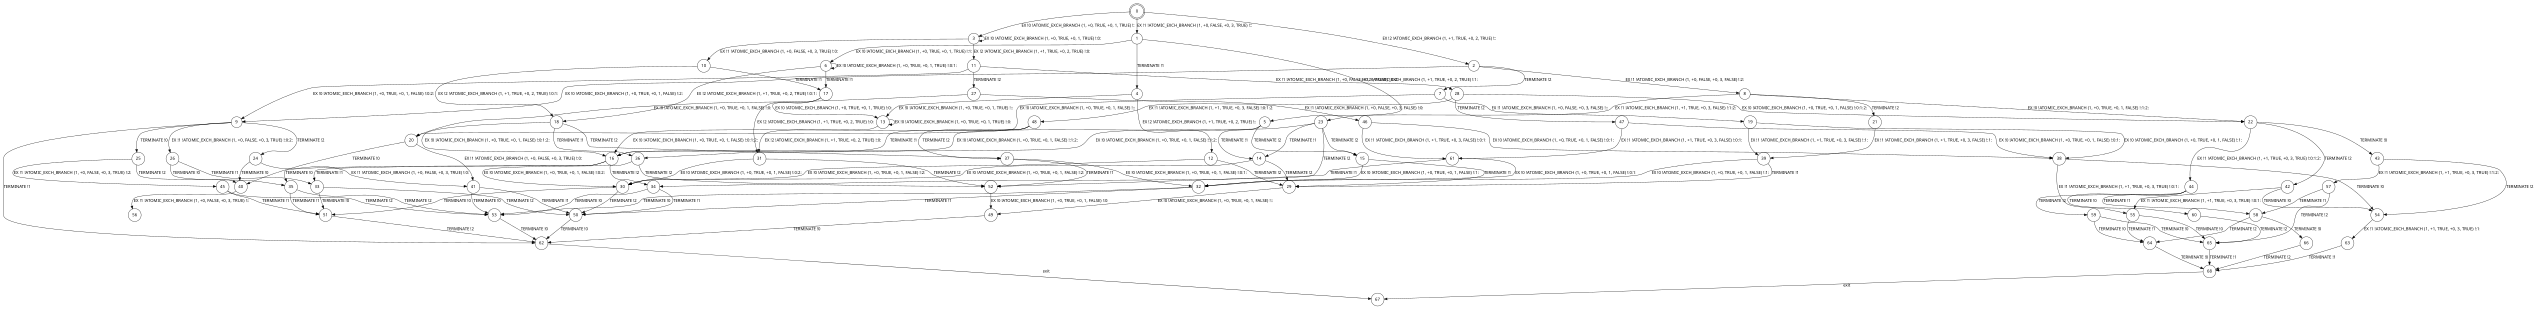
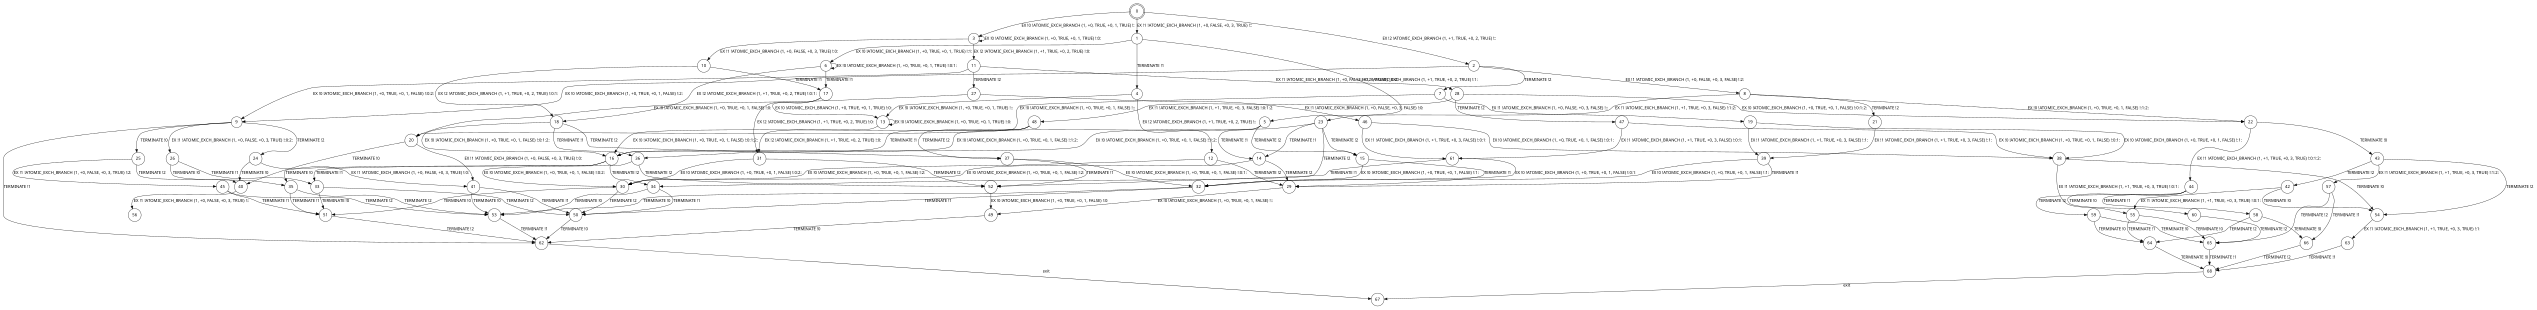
(2313, 142) -> (2335, 175)
(2294, 202) -> (2331, 218)
(534, 229) -> (534, 229)
